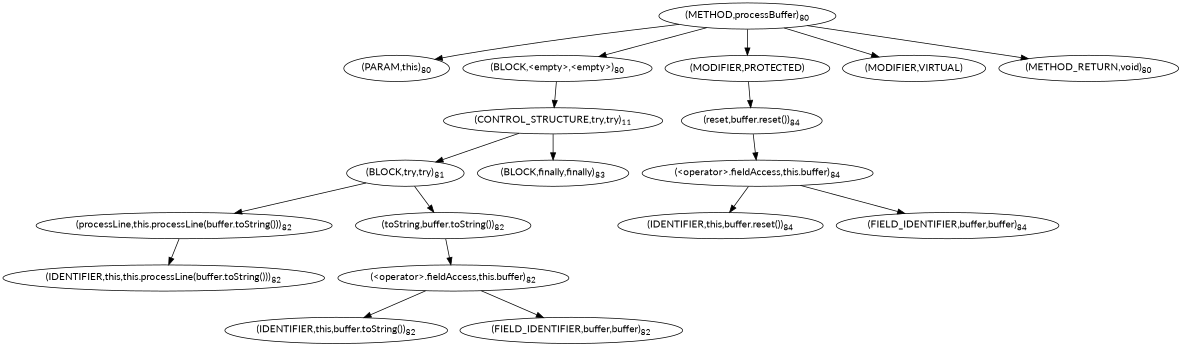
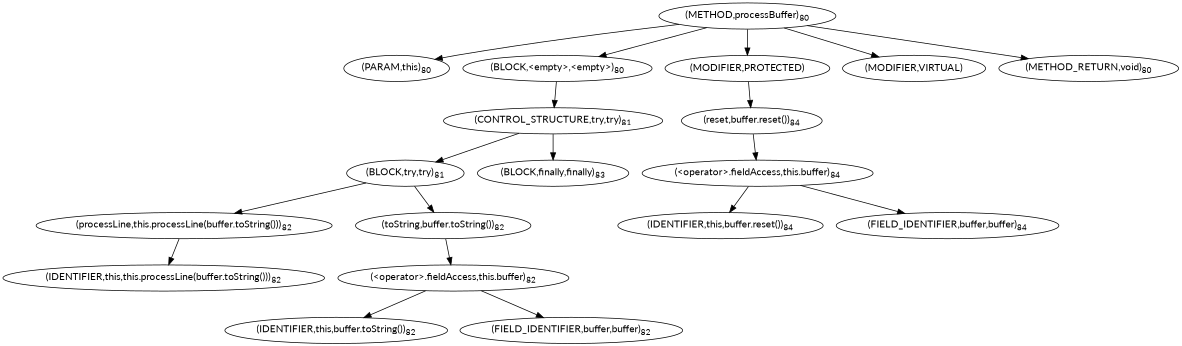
(627, 120) -> (627, 120)
